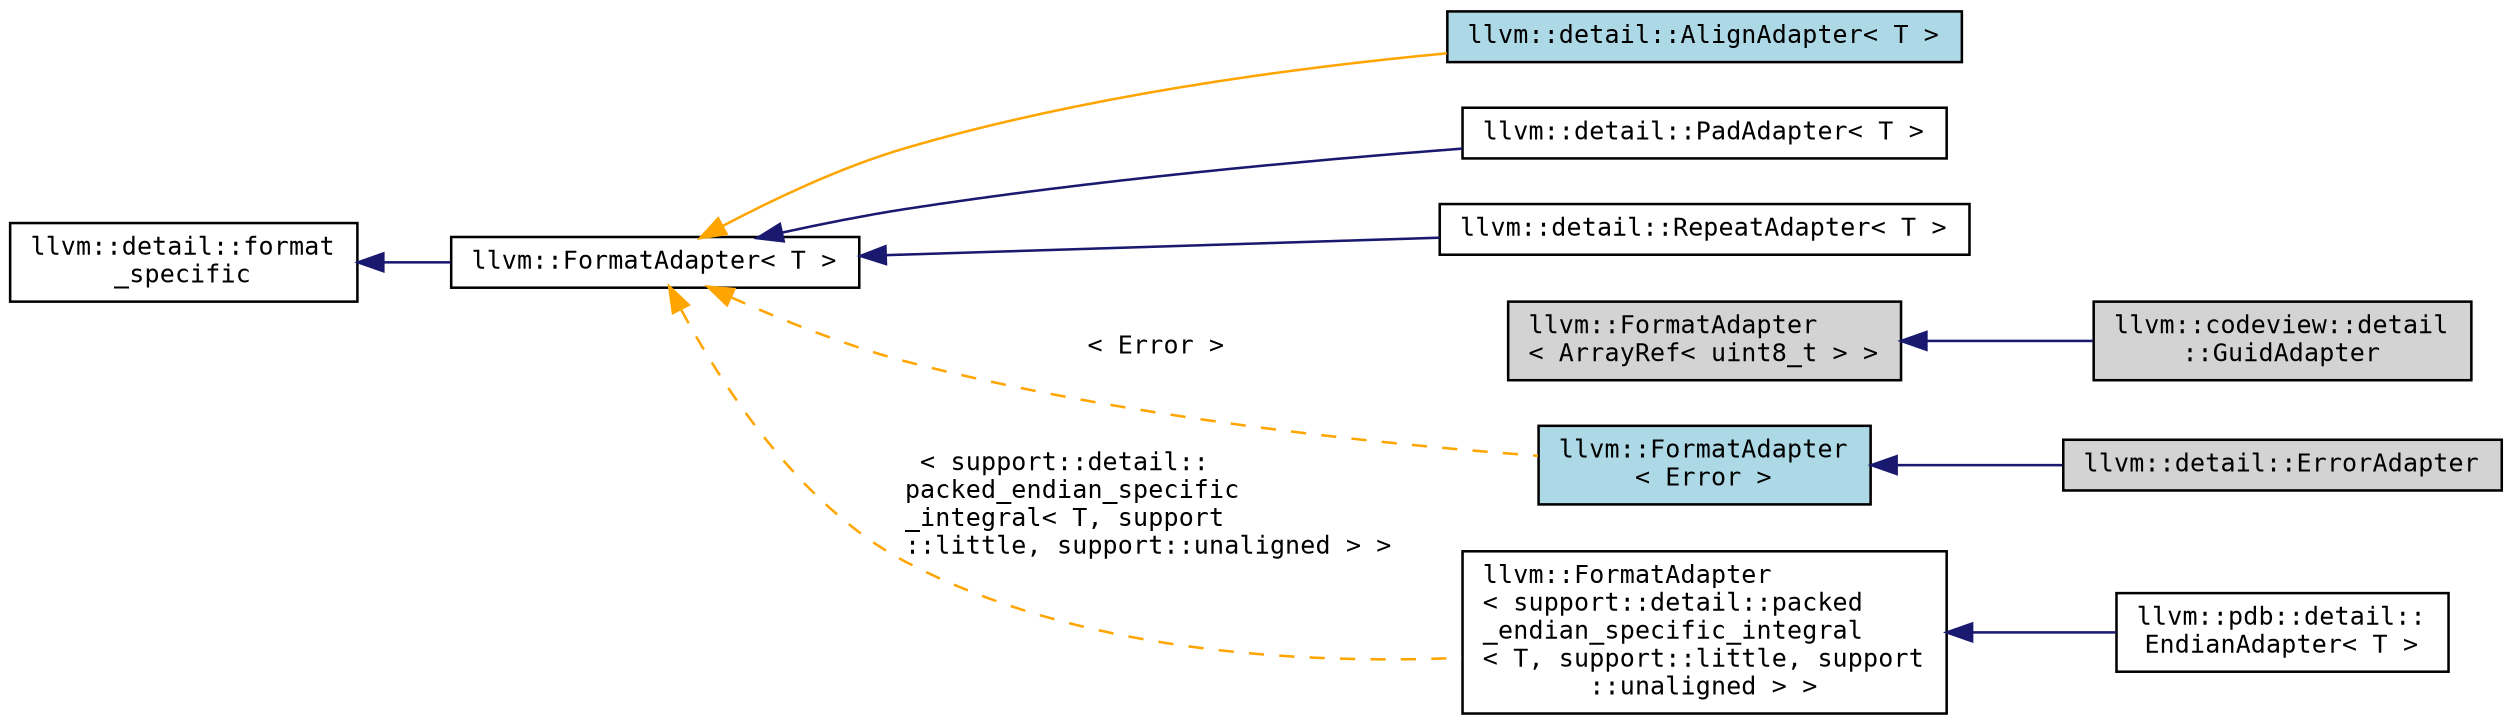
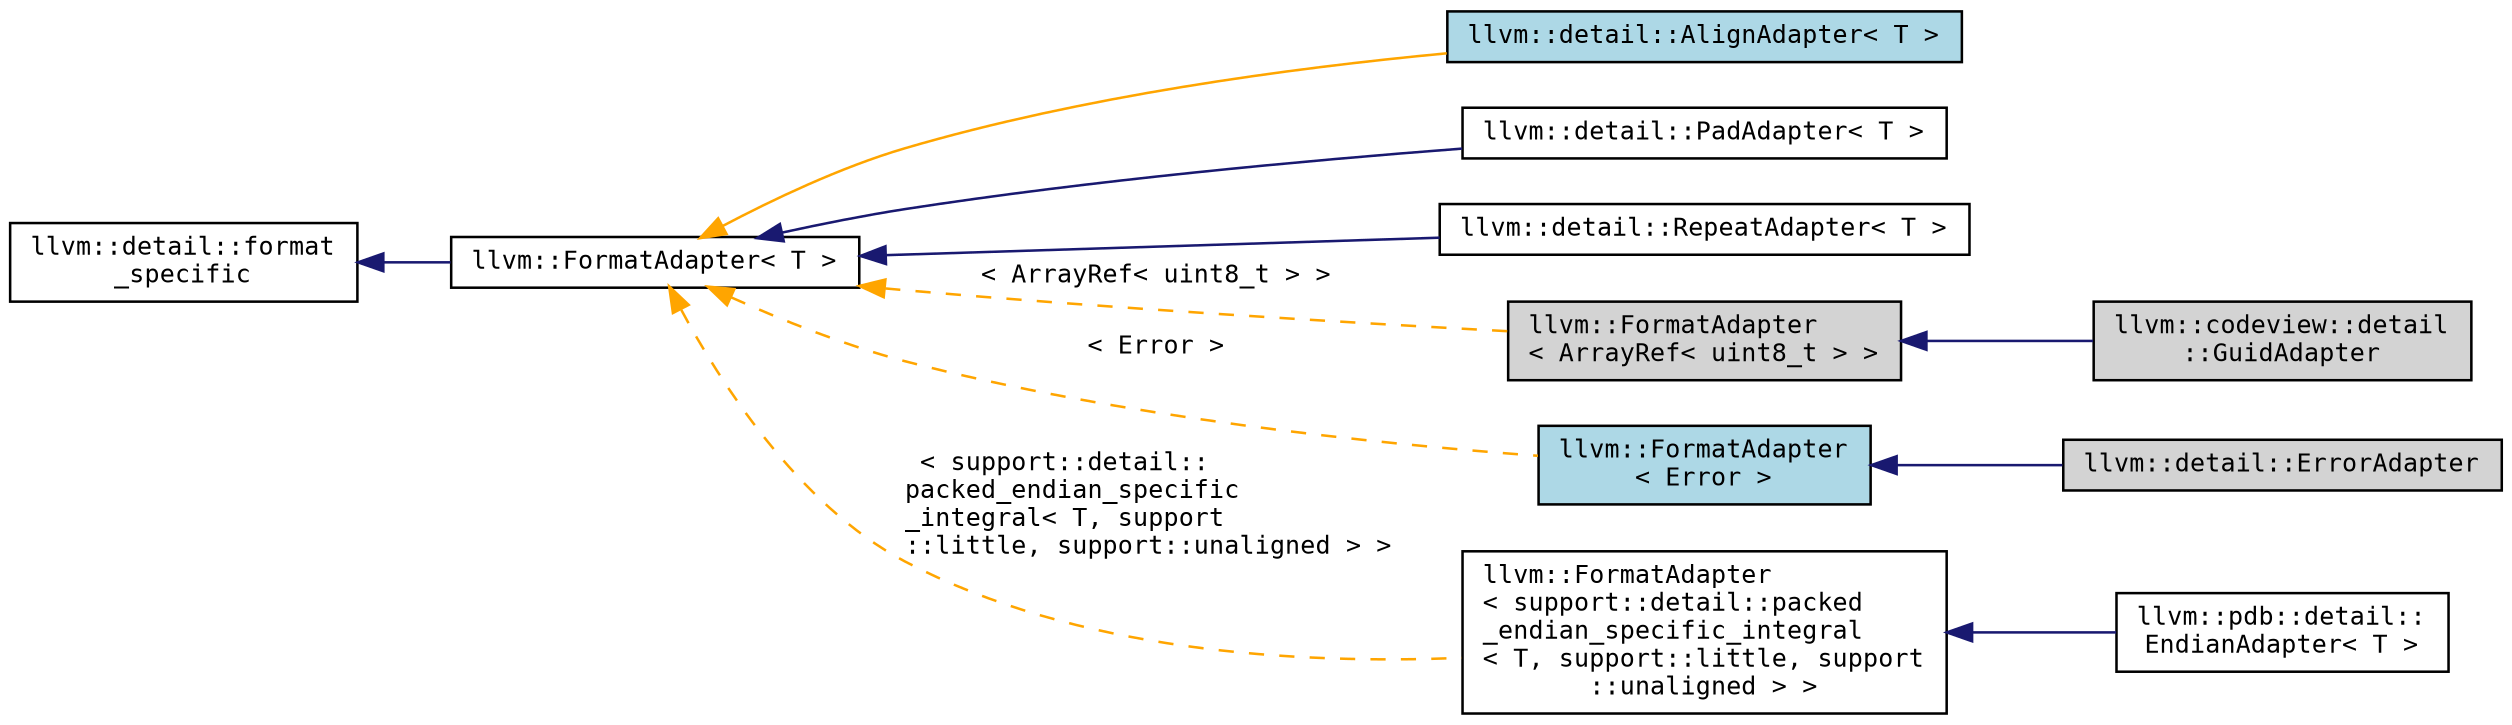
none -> (1196, 312)
